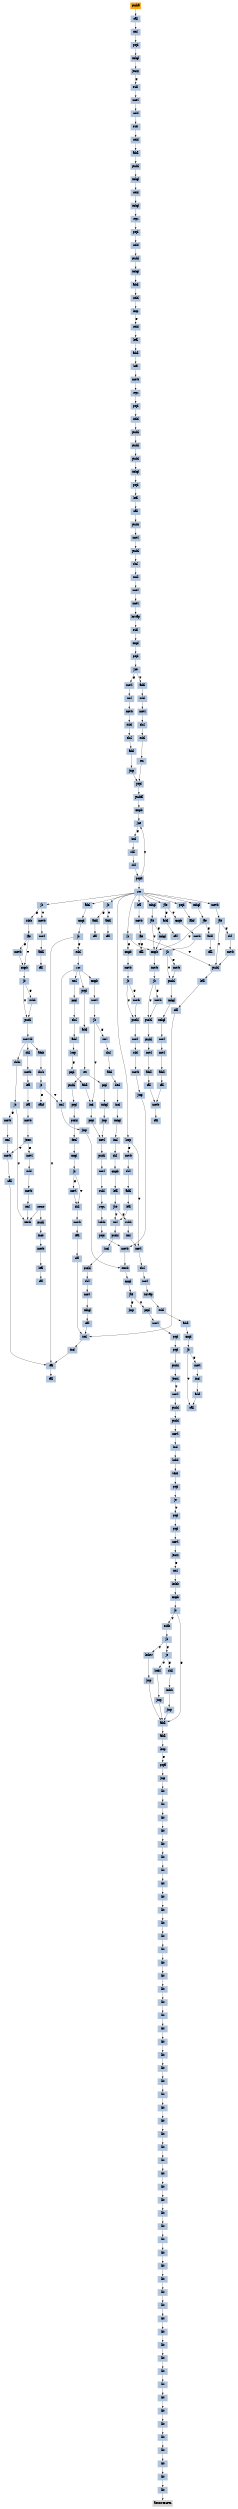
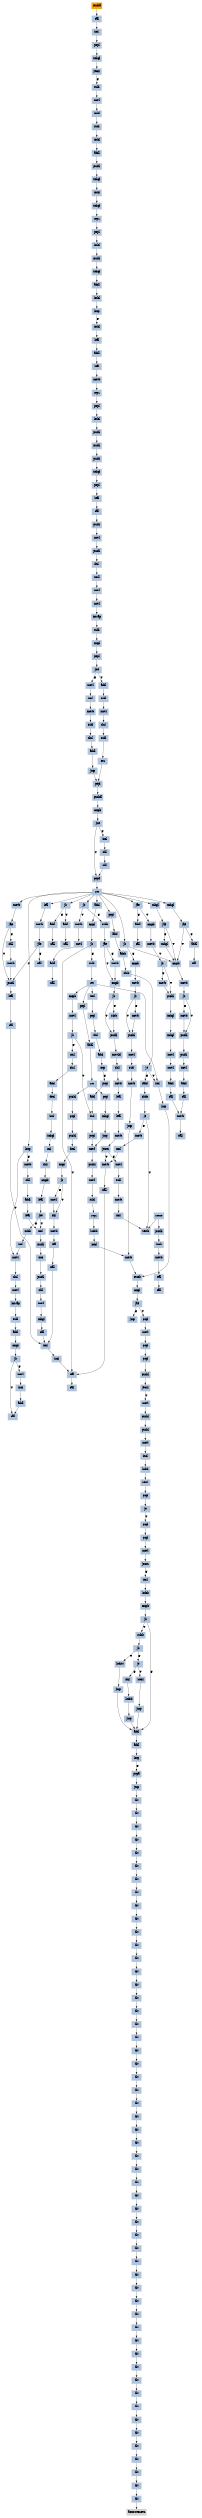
(144, 852) -> (95, 850)
(34, 1046) -> (117, 944)
(21, 1050) -> (145, 1090)
